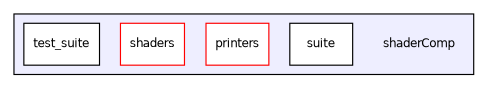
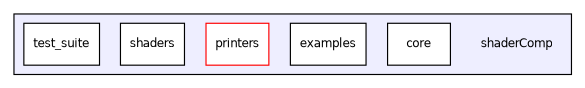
(152, 44) -> (152, 44)
(321, 44) -> (419, 44)
none -> (328, 44)
